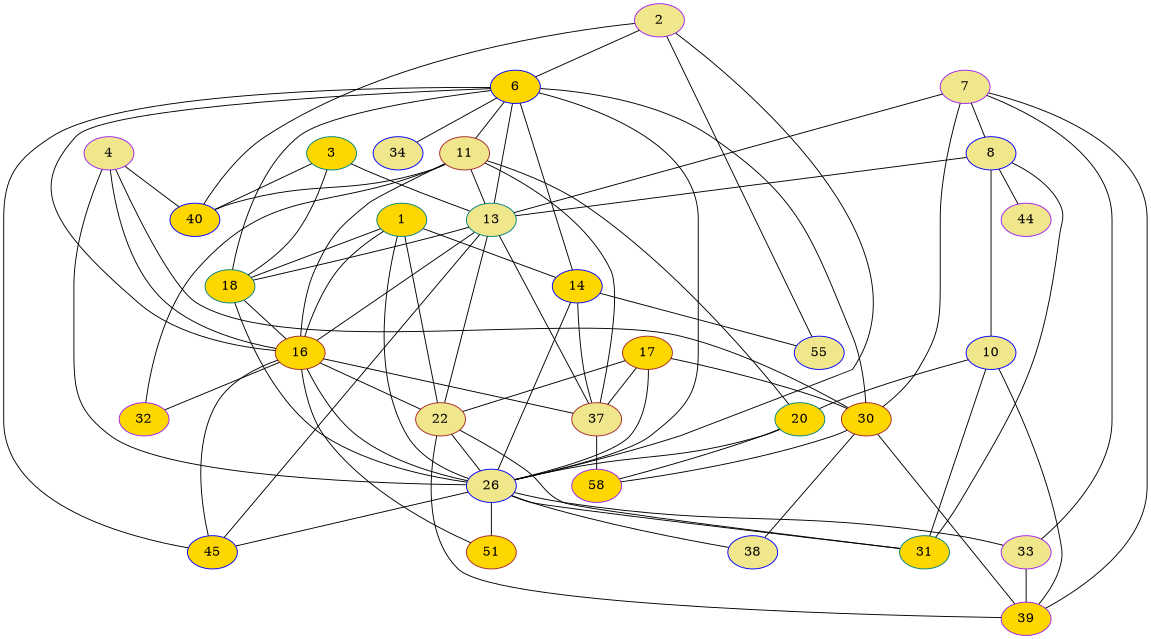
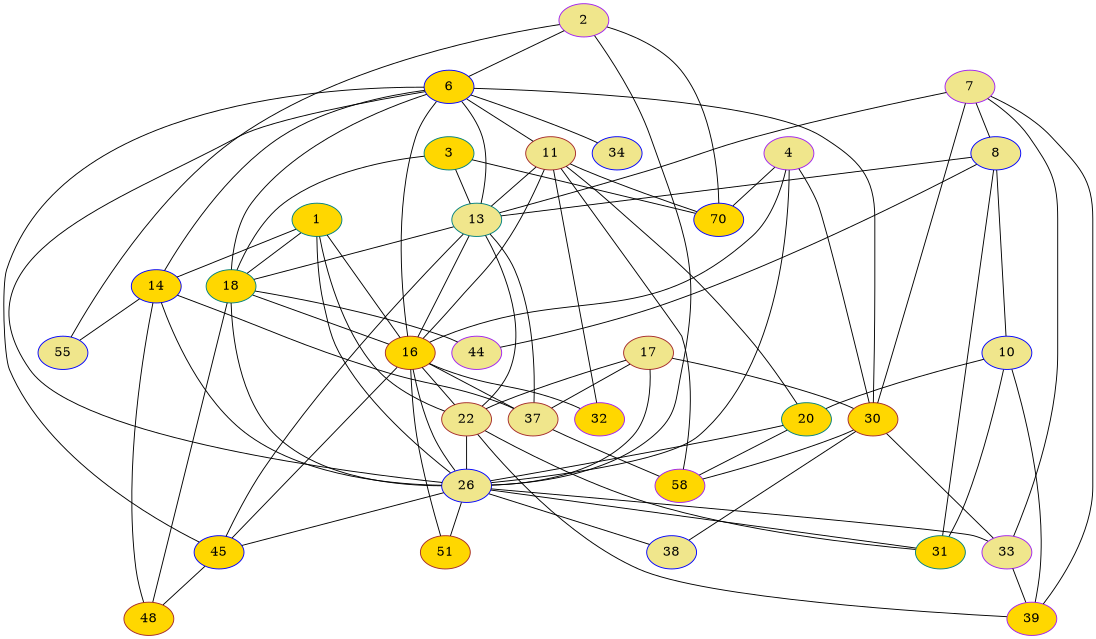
(195, 220) -> (719, 220)
(602, 256) -> (656, 300)
none -> (358, 312)
(647, 353) -> (649, 353)
(943, 515) -> (940, 486)
none -> (149, 619)
